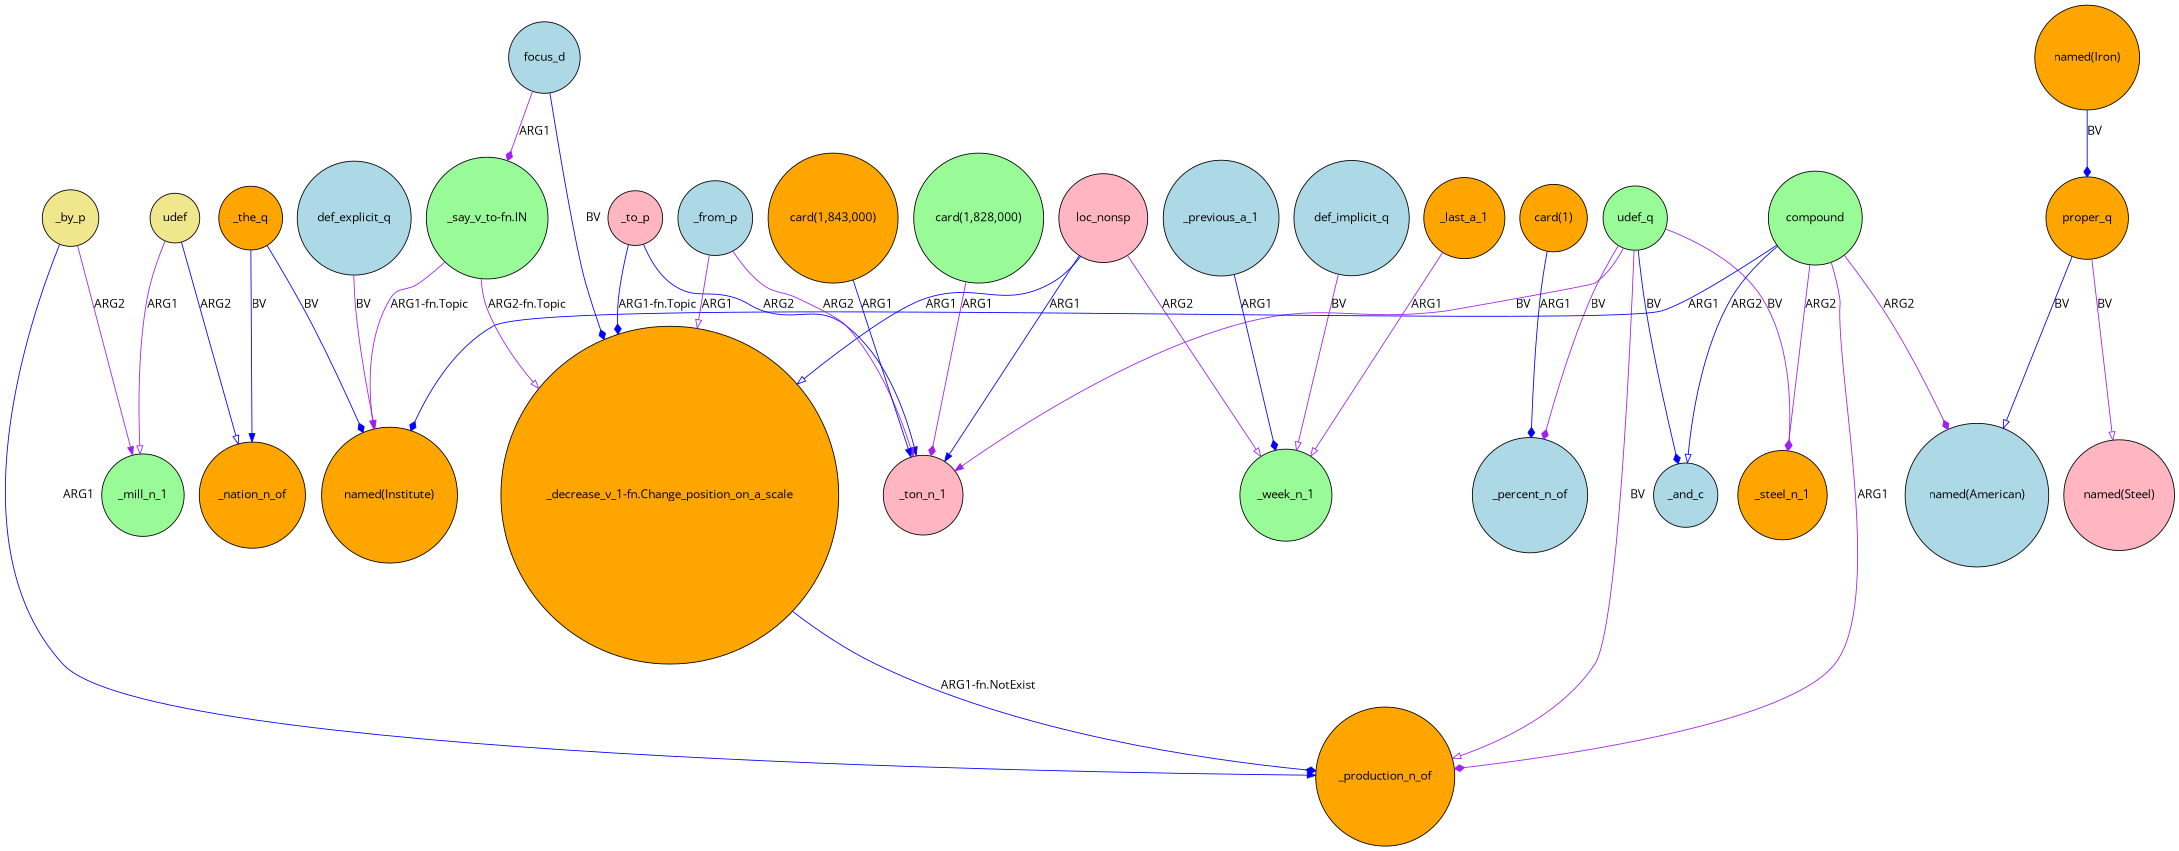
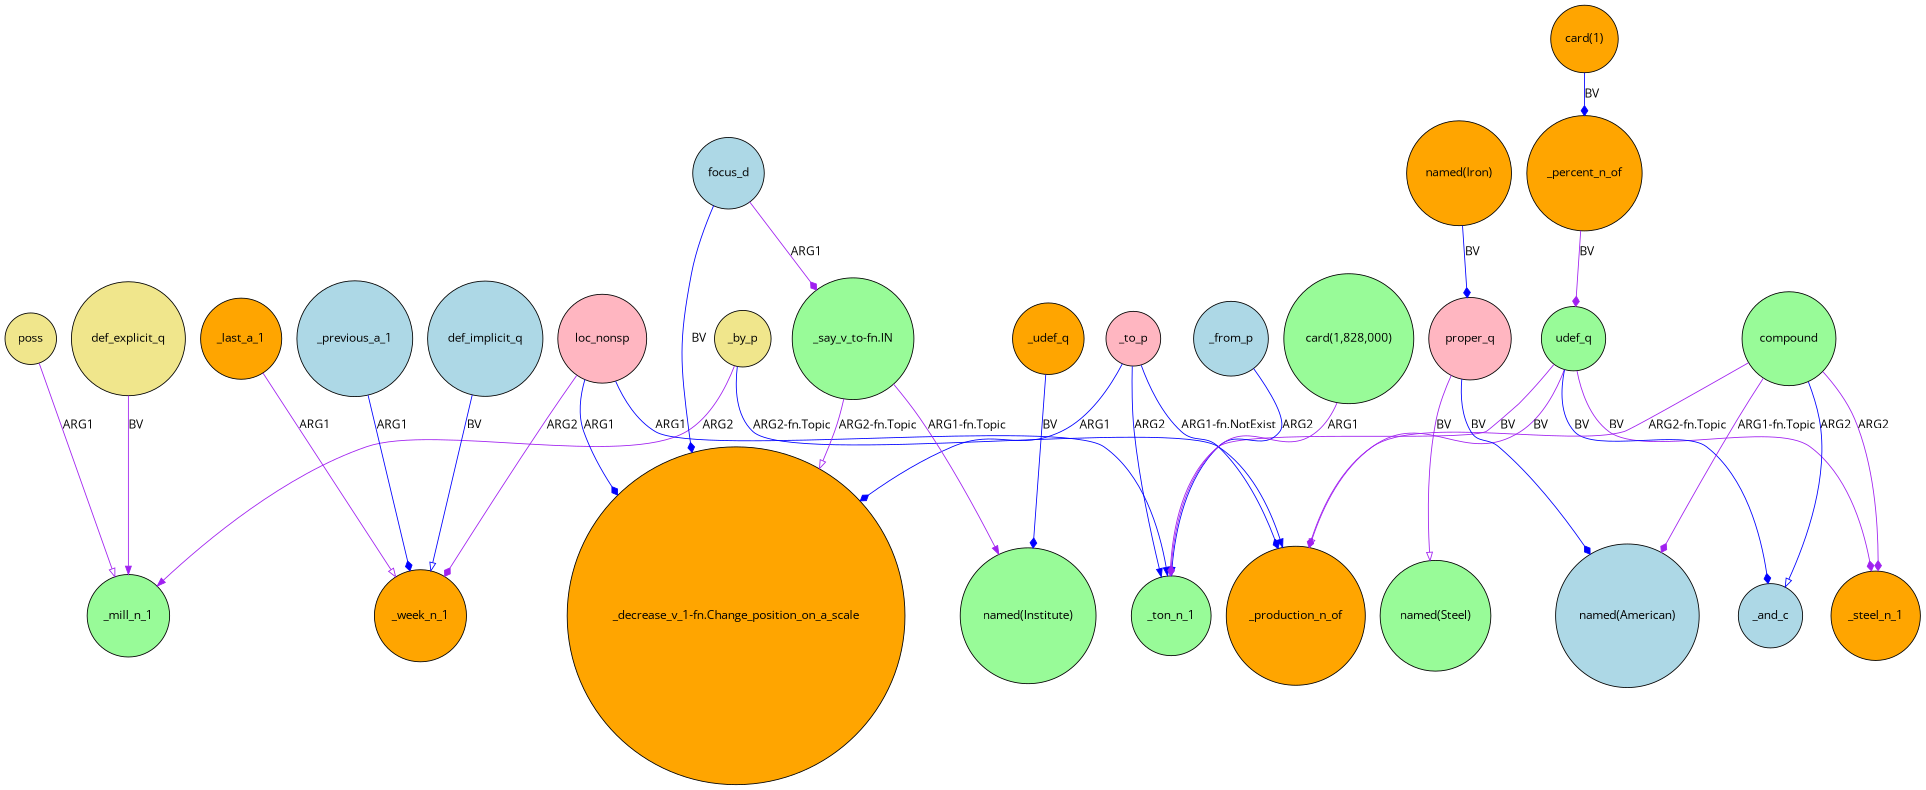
(175, 218) -> (31, 339)
(251, 218) -> (1048, 339)
(354, 218) -> (128, 339)
(833, 218) -> none
(2087, 218) -> (1470, 339)
(704, 287) -> none
(936, 296) -> (585, 436)
(658, 305) -> (1095, 425)
(811, 305) -> (1281, 428)
(1556, 305) -> (1592, 94)
(1899, 305) -> (1777, 425)
(1081, 313) -> none
(1232, 326) -> (1333, 436)
(1576, 335) -> (1579, 263)
(2039, 338) -> (1515, 462)
(361, 348) -> (128, 481)
(1192, 352) -> (512, 471)
(1318, 358) -> (453, 479)
(79, 495) -> (792, 425)
(252, 495) -> none
(390, 495) -> (1028, 616)
(923, 495) -> (1171, 616)
(1286, 495) -> (420, 616)
(1530, 495) -> (1584, 173)
(1873, 495) -> (1688, 425)
(2119, 495) -> (1435, 616)
(1039, 723) -> (1182, 432)
